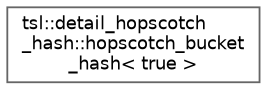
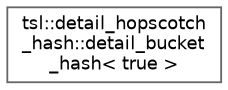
(133, 45) -> (114, 45)
